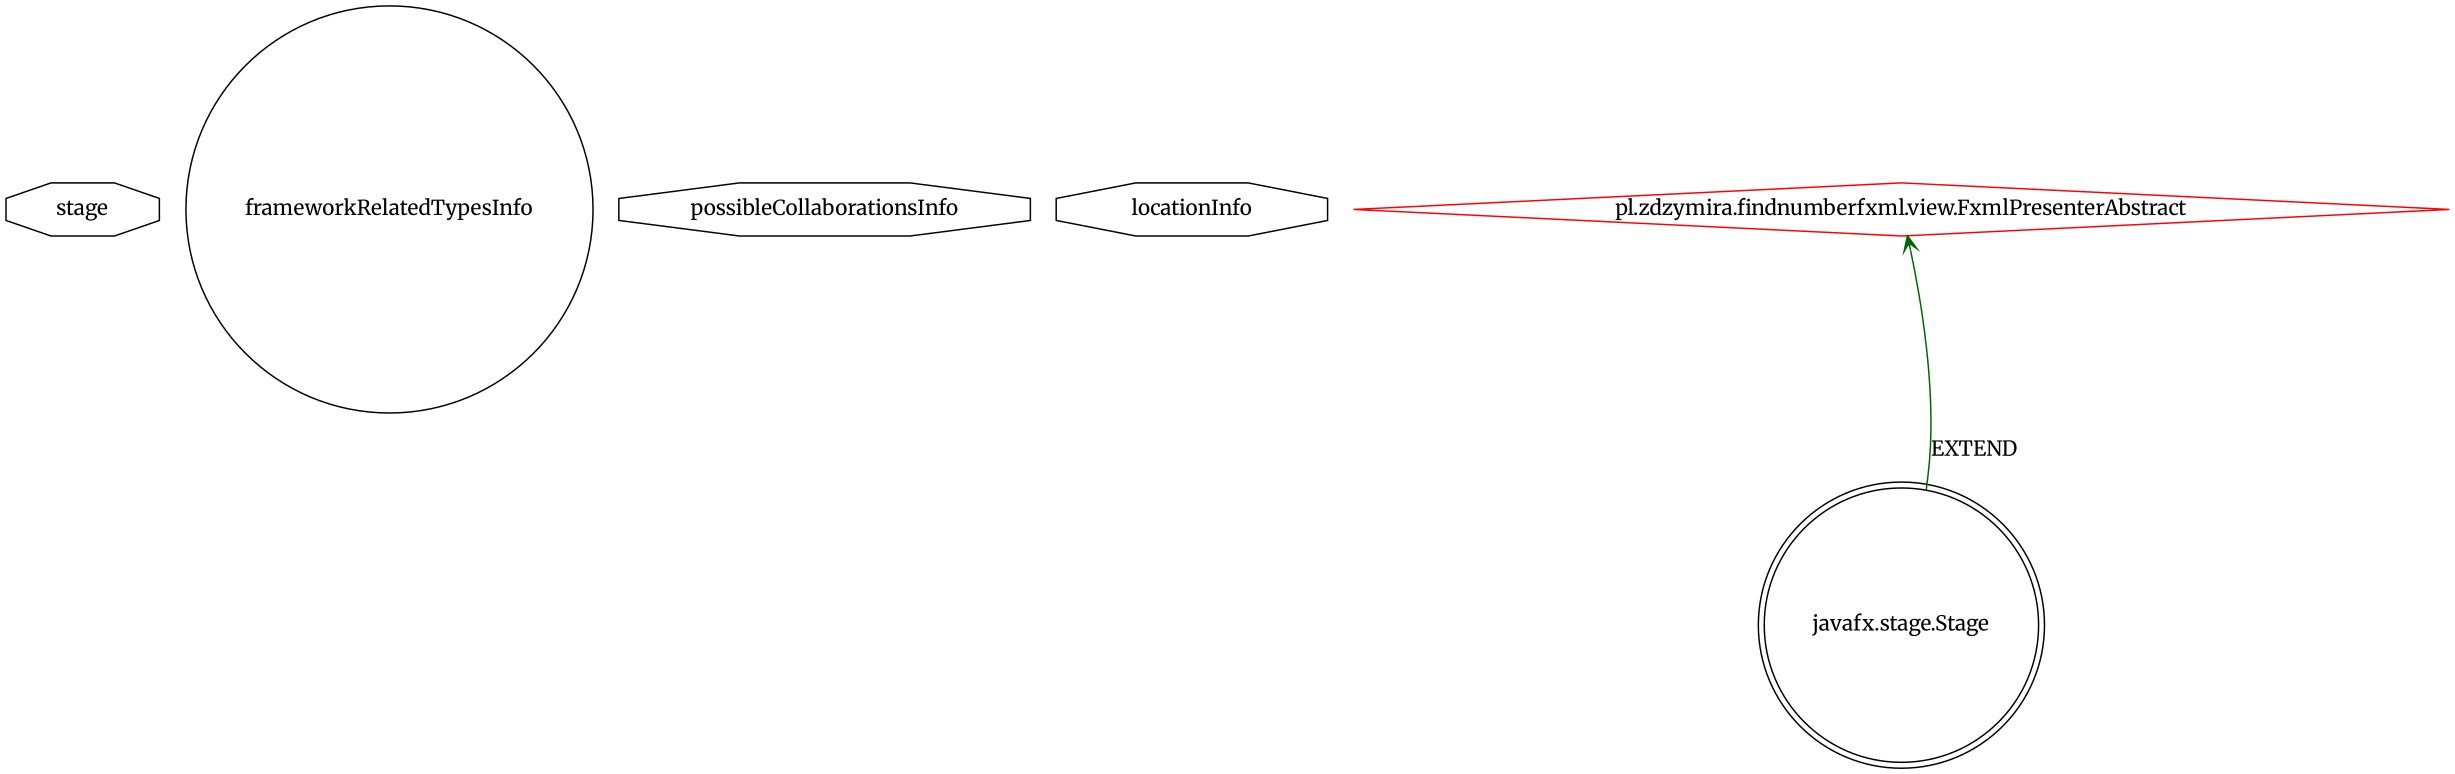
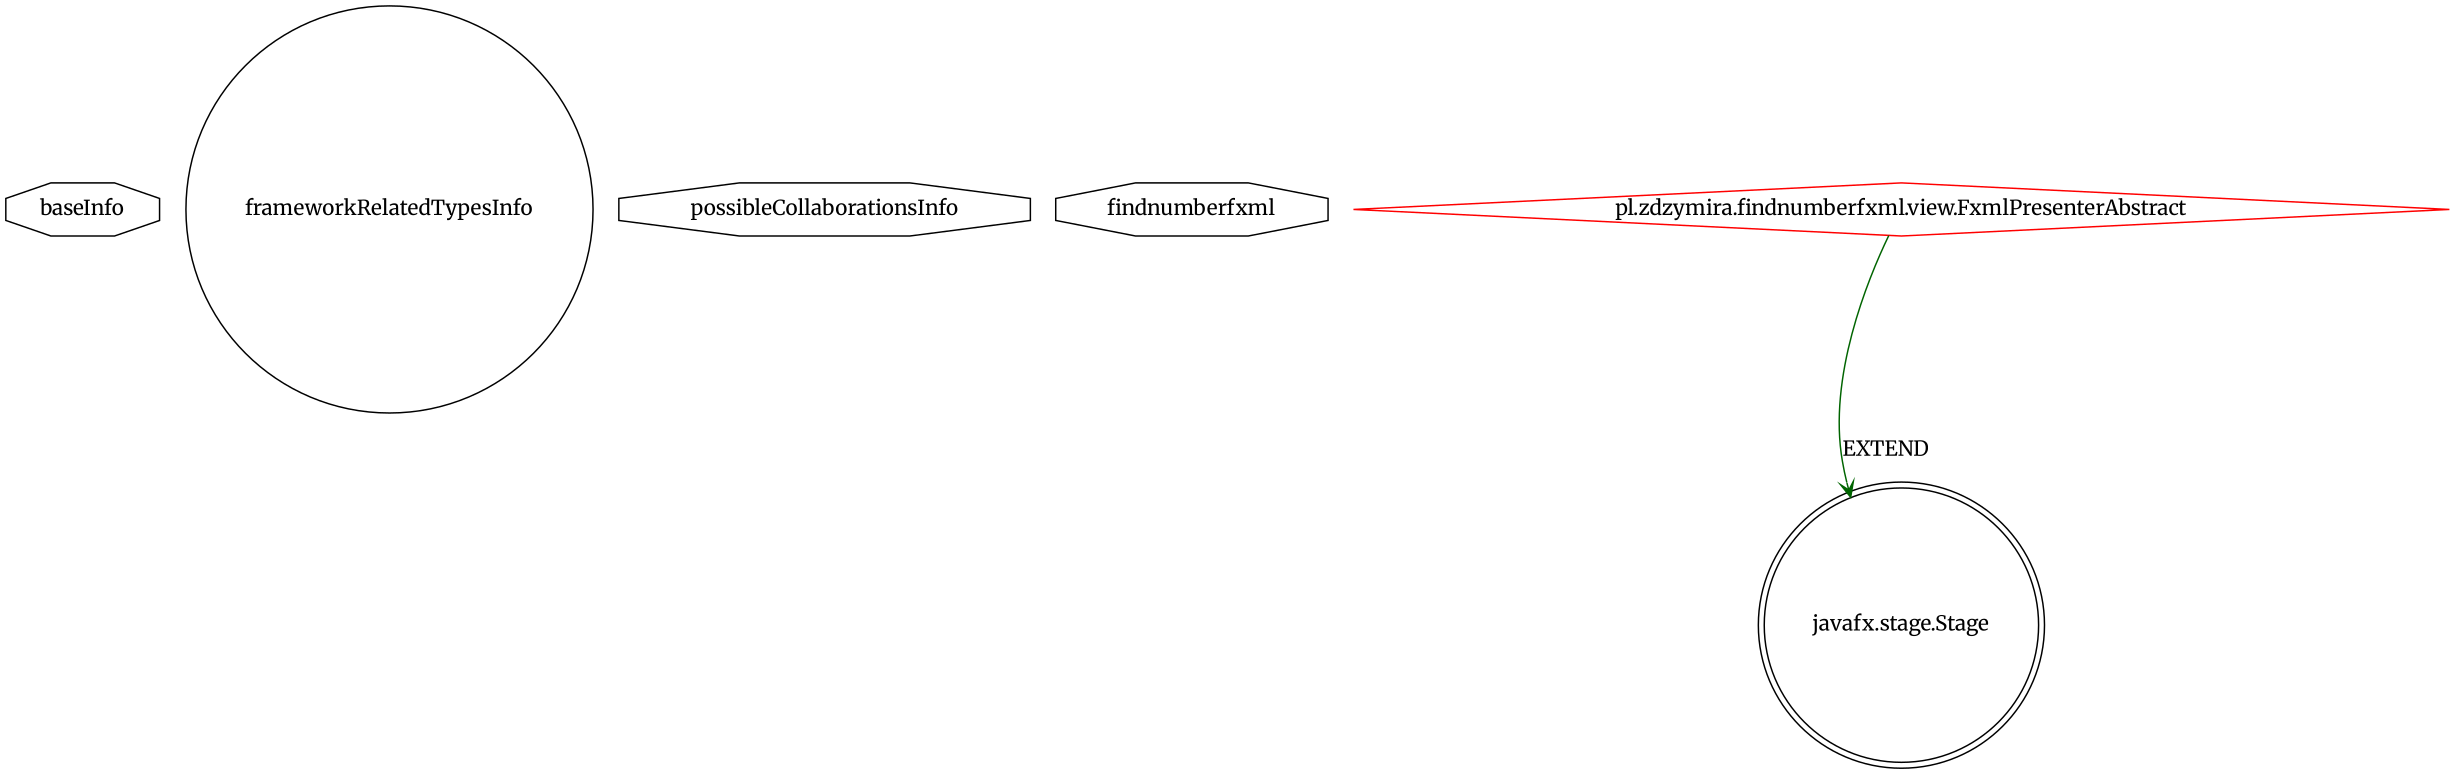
(83, 209) -> (83, 209)
(1192, 209) -> (1192, 209)
(1929, 370) -> (1847, 356)
